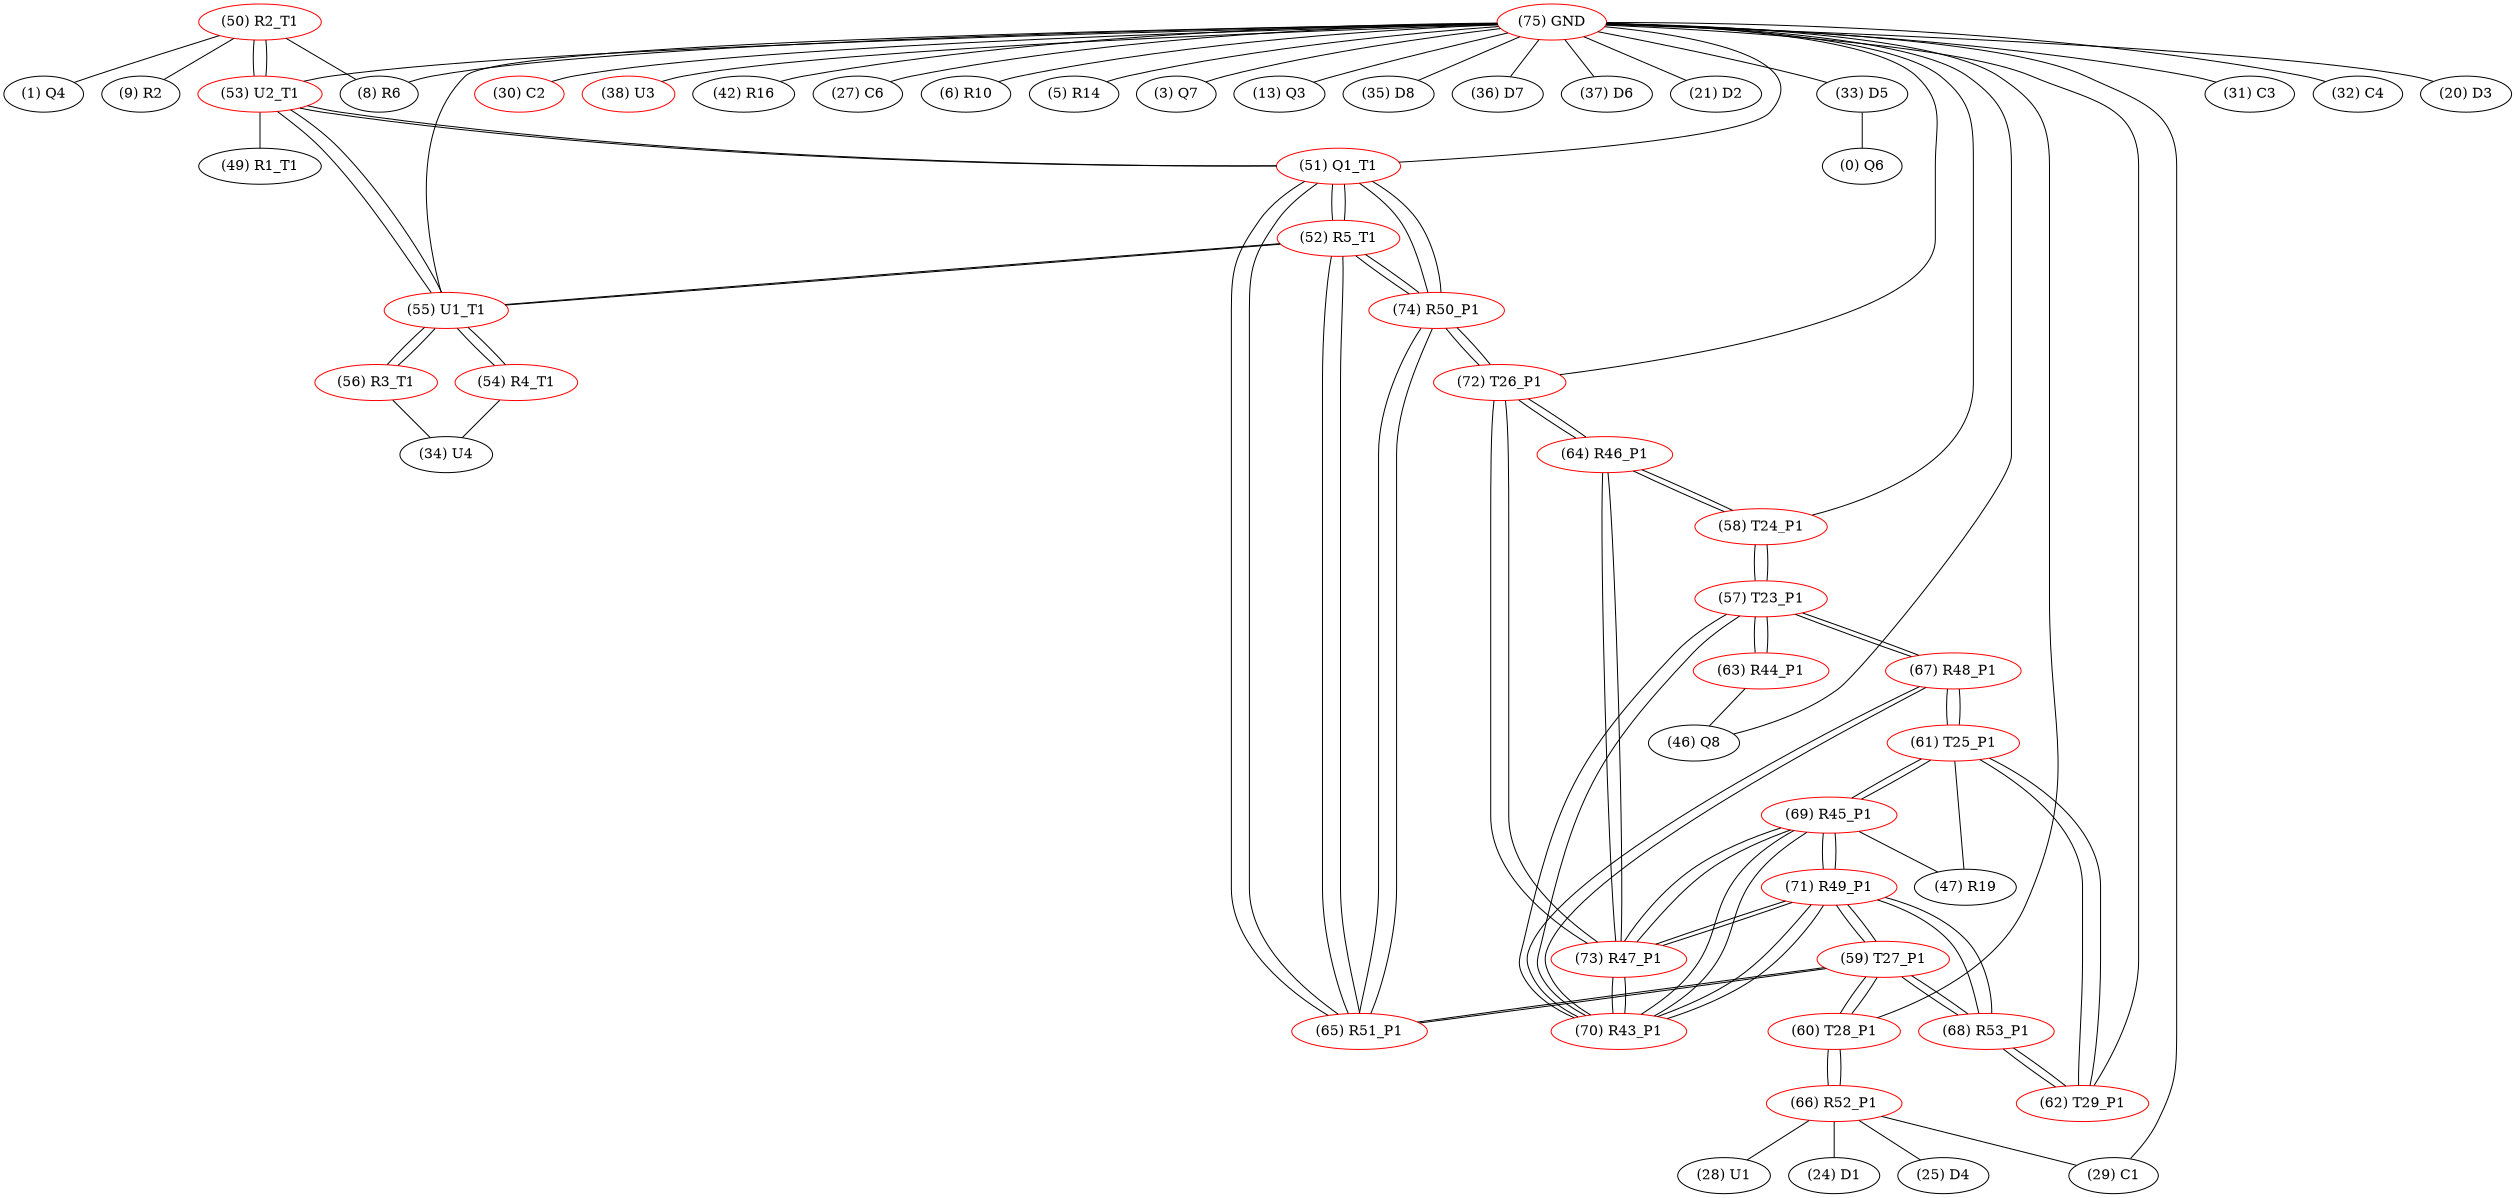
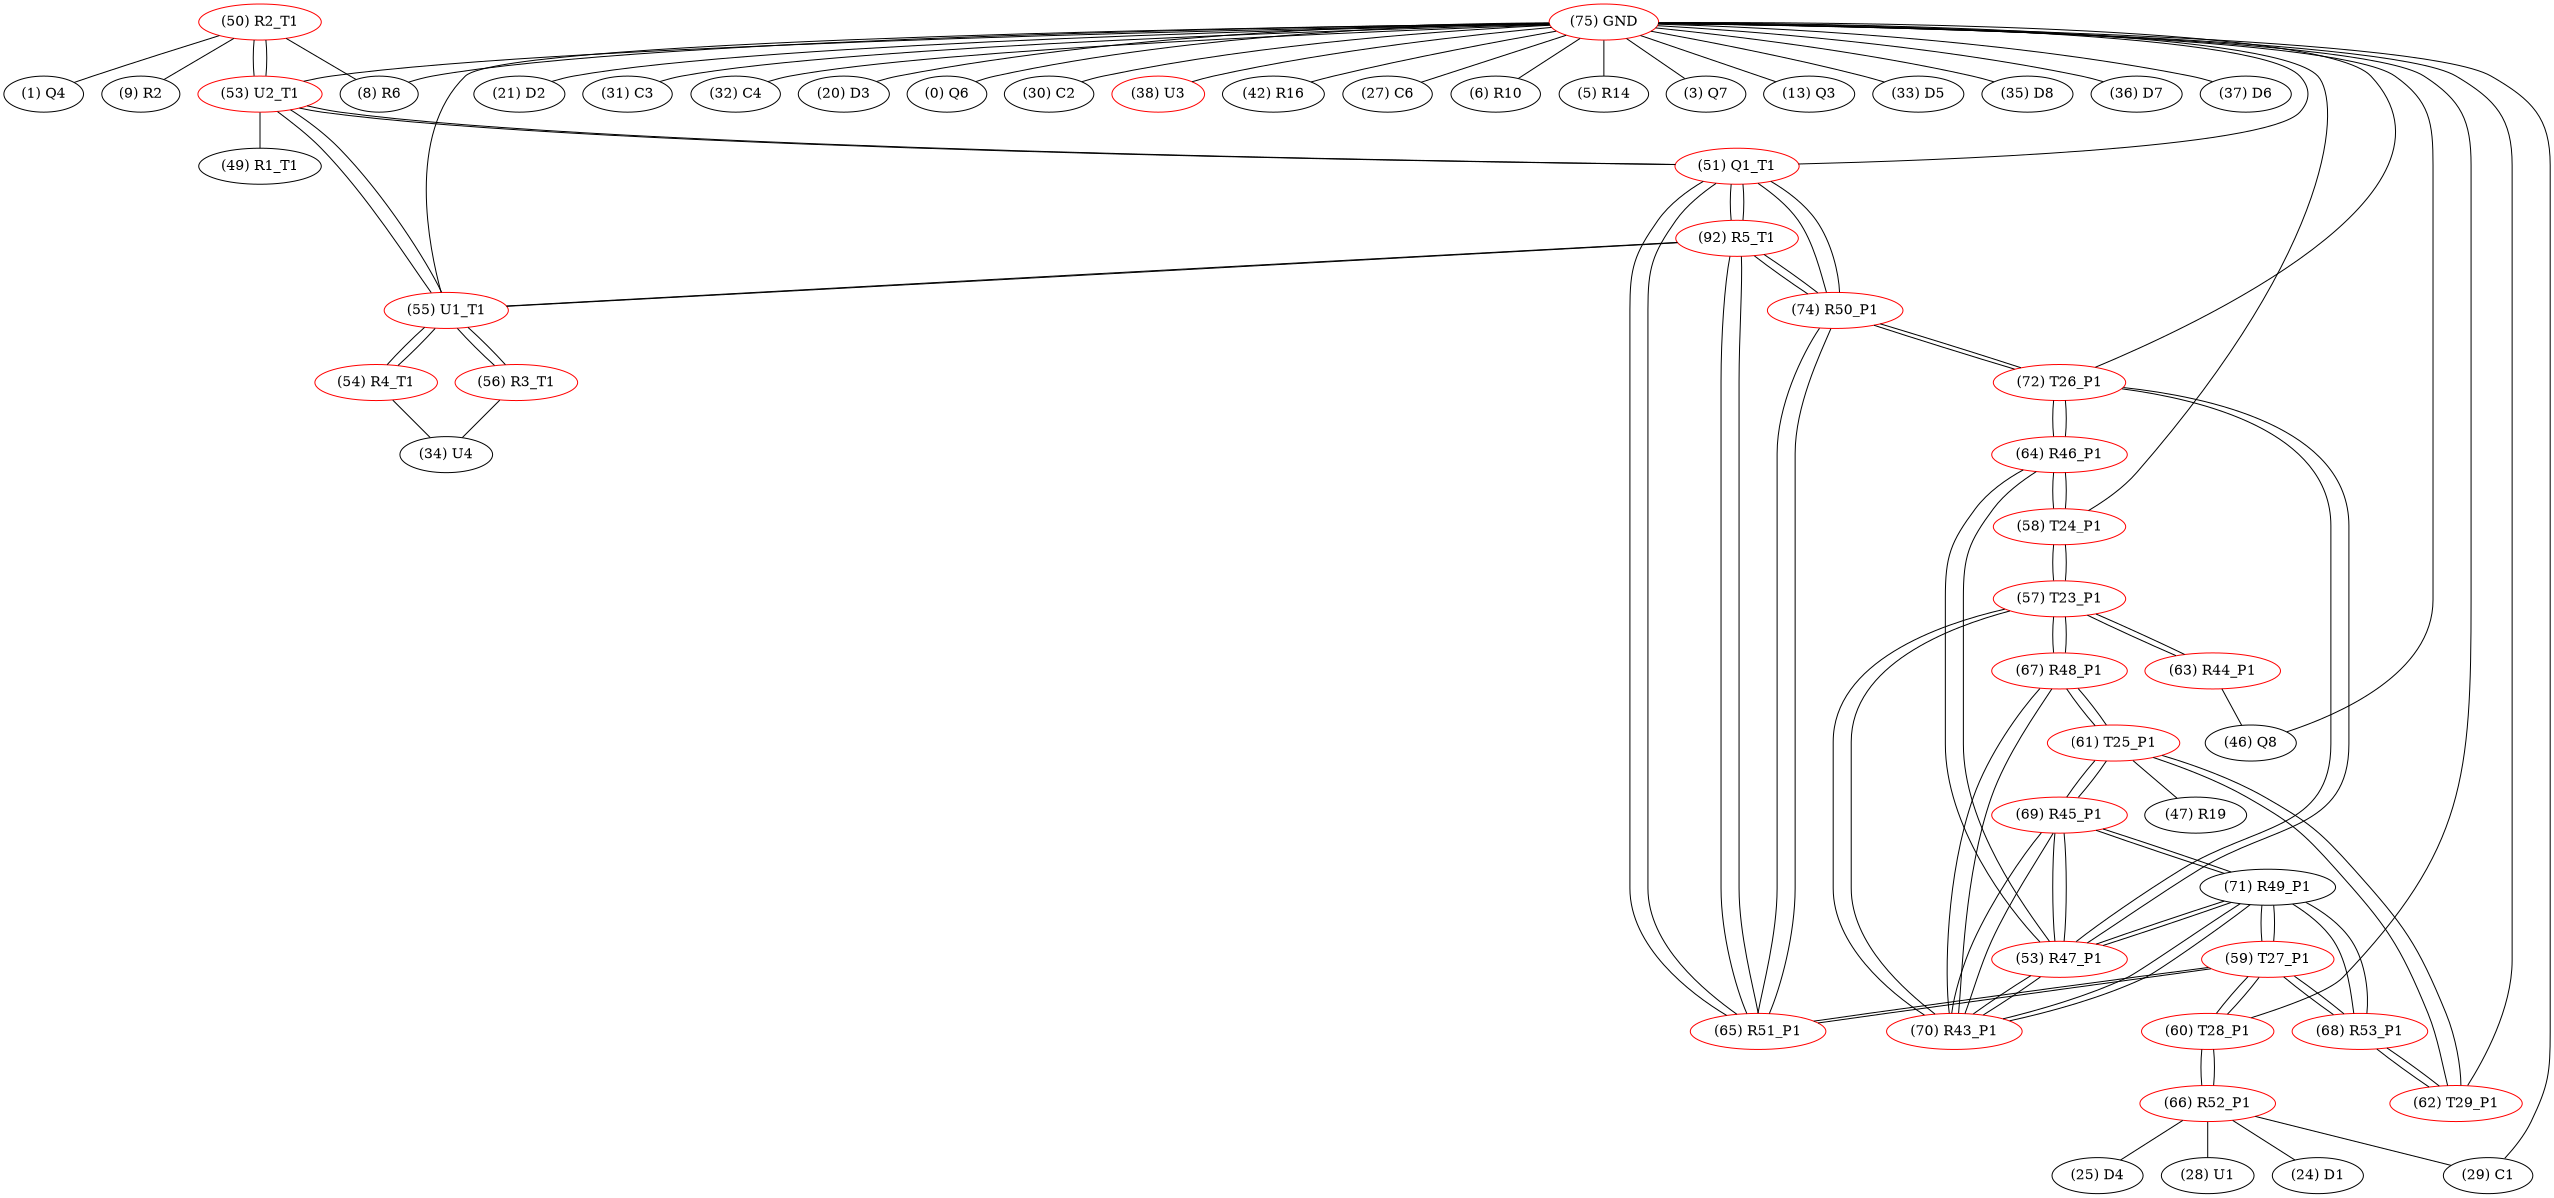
(519, 94) -> (1049, 94)
(1862, 130) -> (1146, 50)
(1338, 238) -> (1737, 238)
(1898, 852) -> none
(1829, 887) -> (2268, 887)
(1619, 959) -> (2059, 959)
